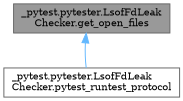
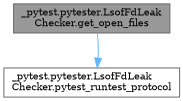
(85, 55) -> (98, 46)
